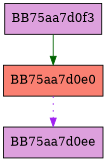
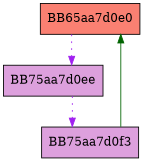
(53, 81) -> (90, 19)
none -> (72, 107)
